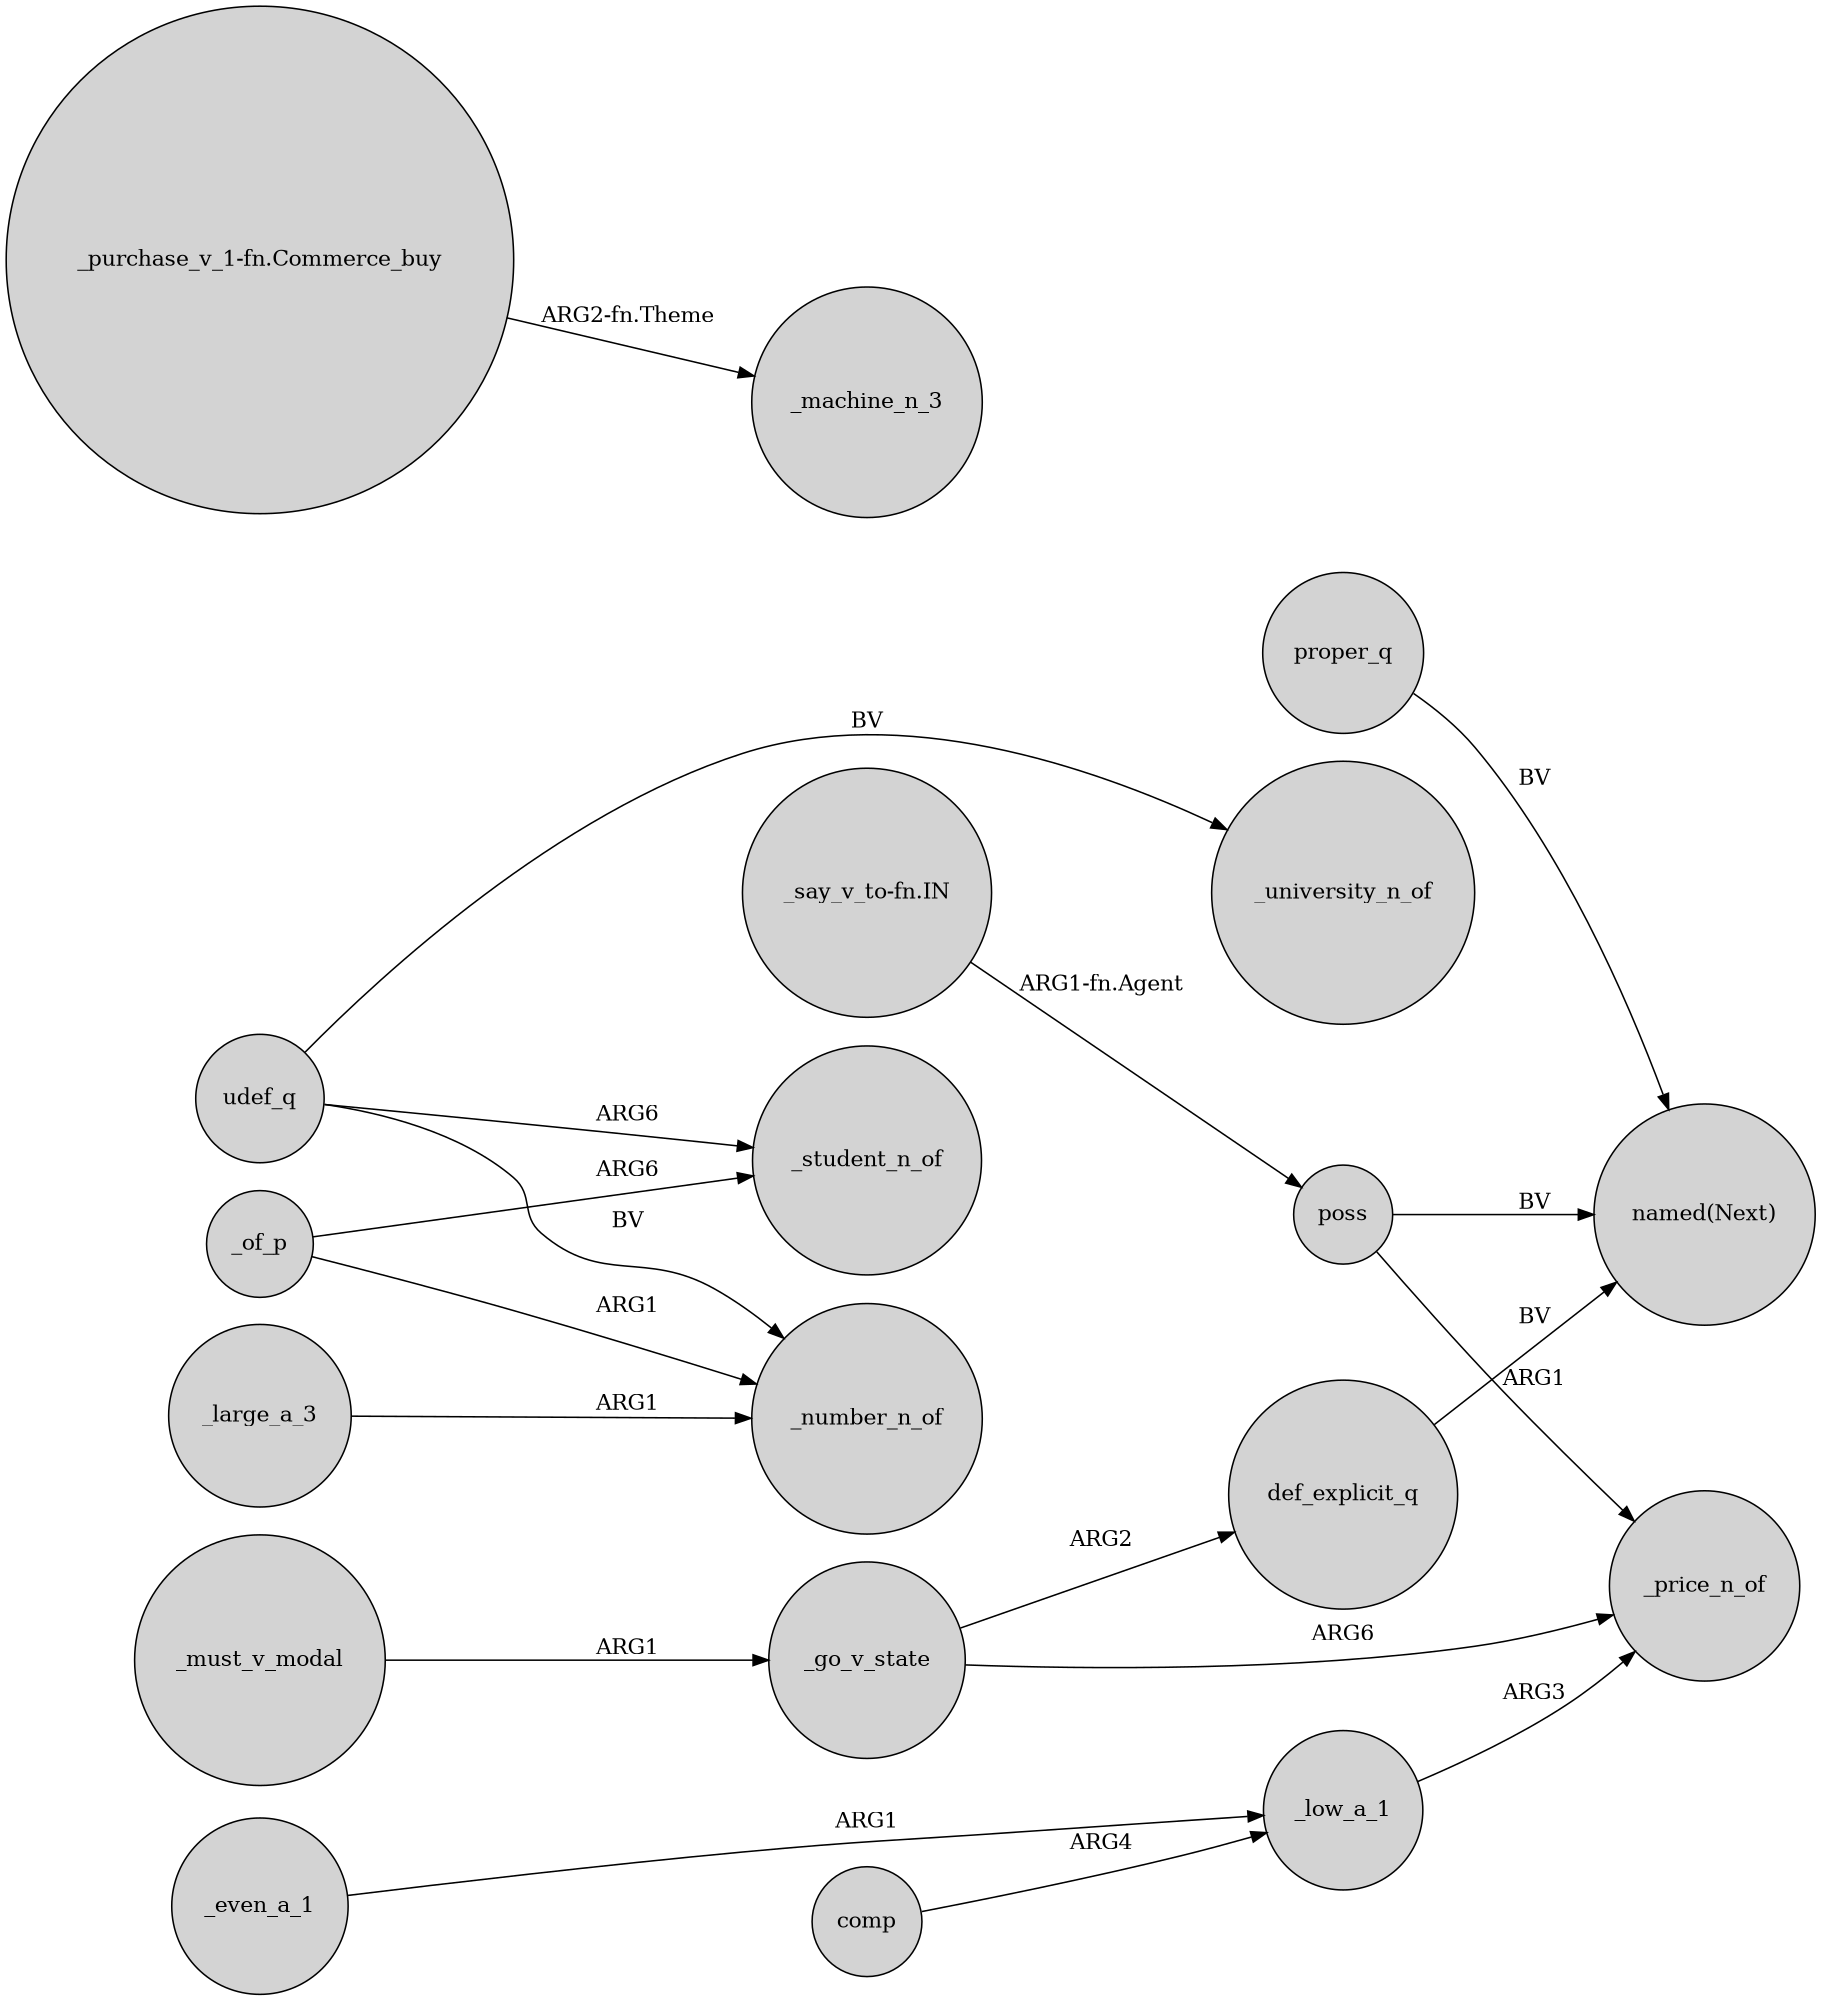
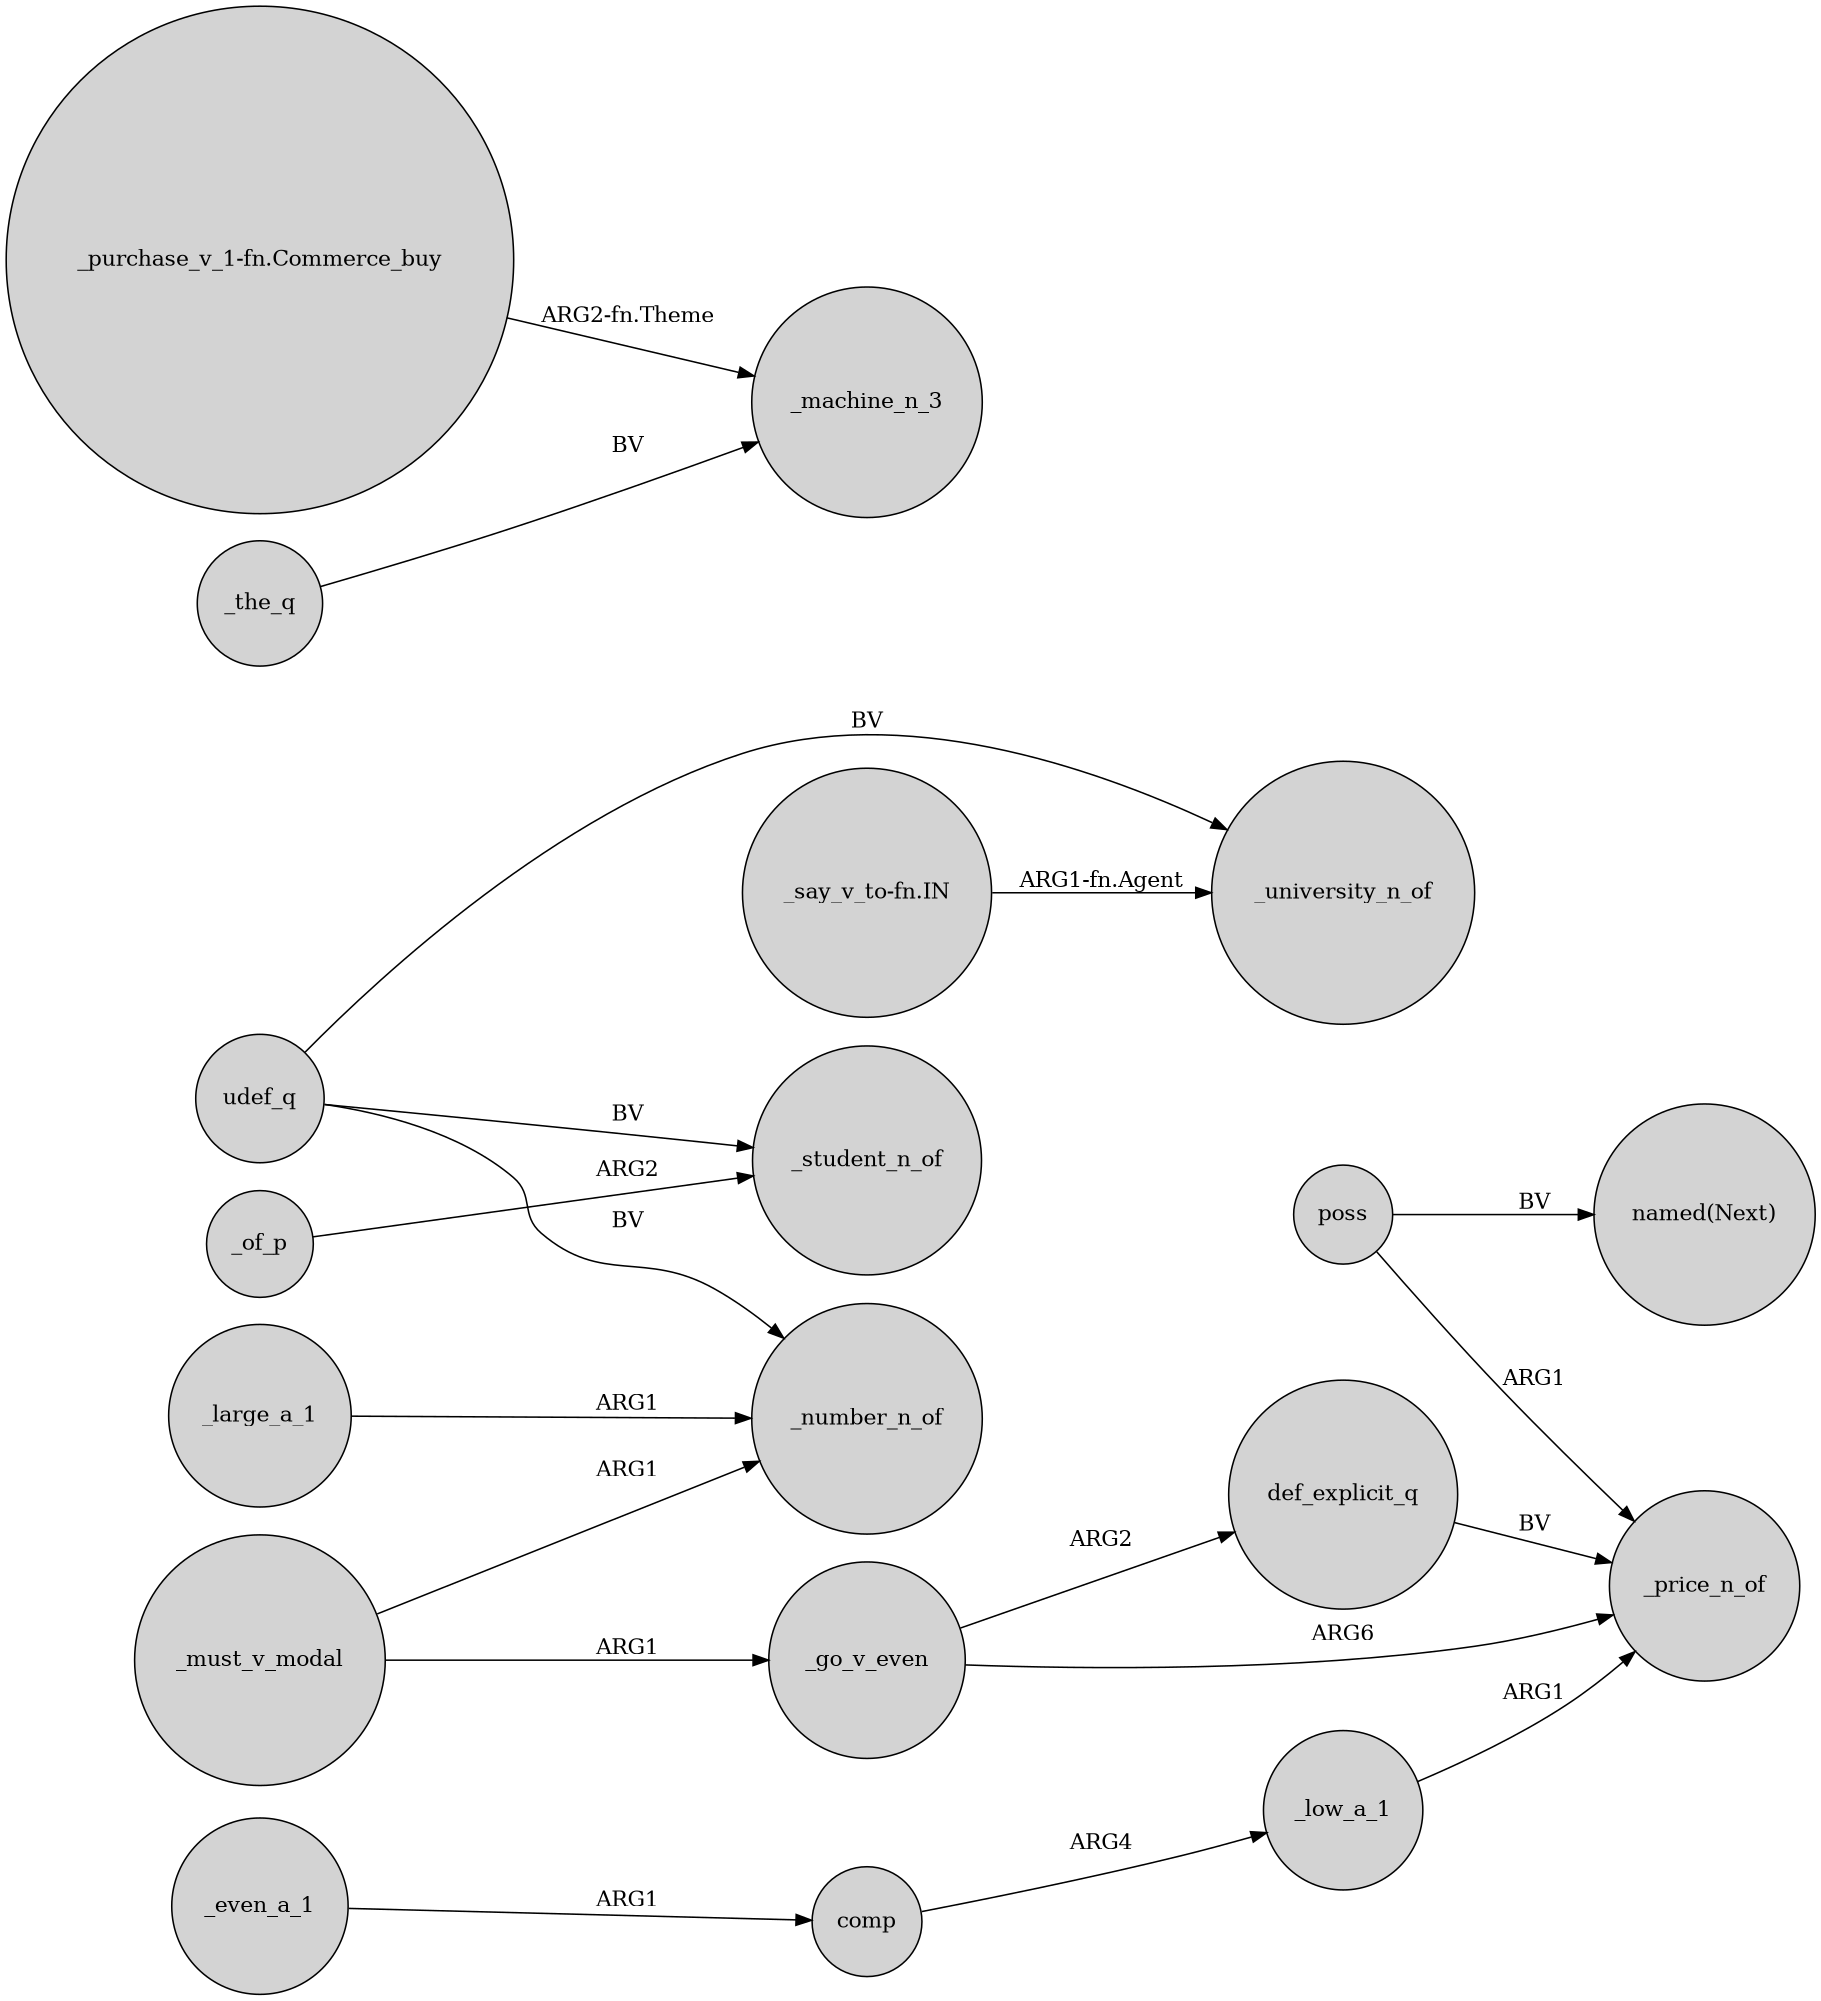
none -> (260, 603)
(1343, 653) -> none
(1130, 1070) -> (1094, 893)
(628, 1115) -> (628, 1115)
(628, 1170) -> (628, 1170)
(528, 1315) -> (561, 1541)
(1519, 1358) -> (1525, 1541)
(260, 1416) -> (260, 1416)
(867, 1660) -> (867, 1660)
(1534, 1693) -> (1534, 1693)
(797, 1847) -> (572, 1914)
